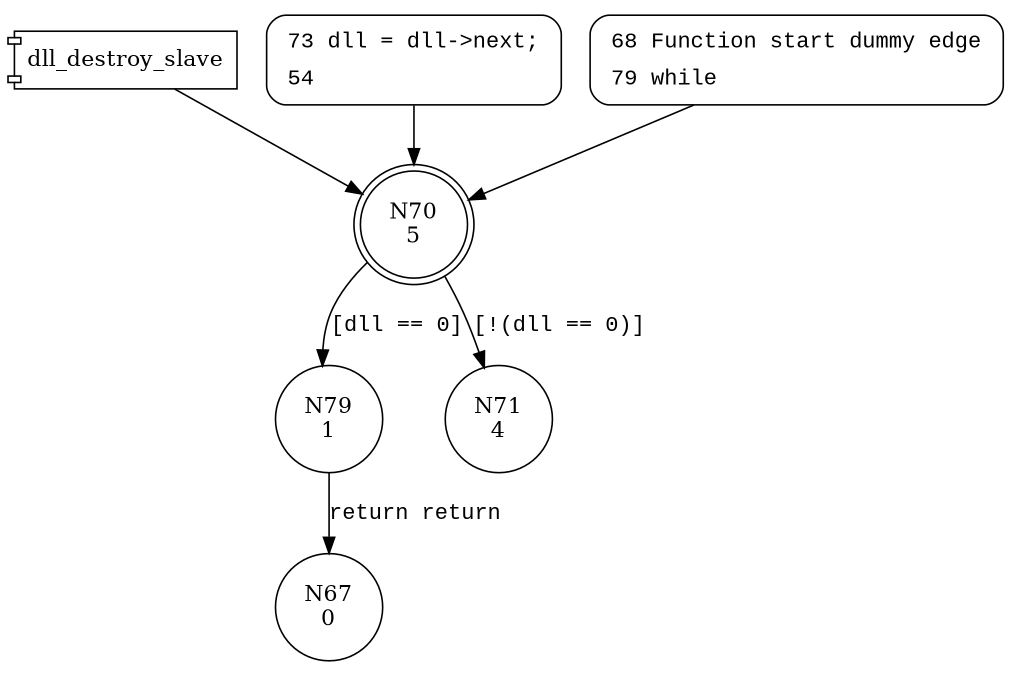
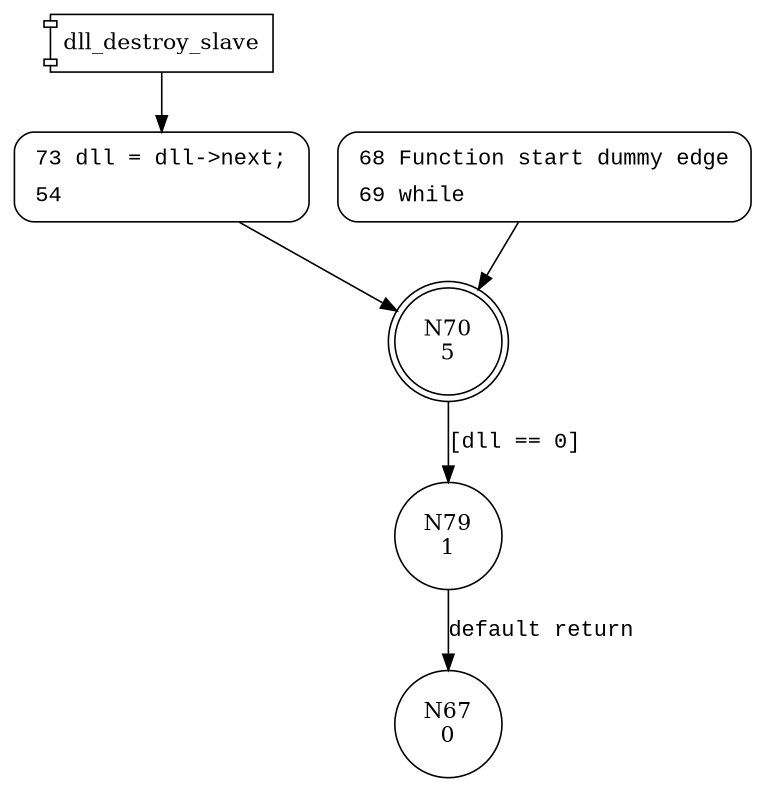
(625, 78) -> (372, 195)
(261, 138) -> (162, 94)
(499, 419) -> none
(416, 513) -> (541, 630)
